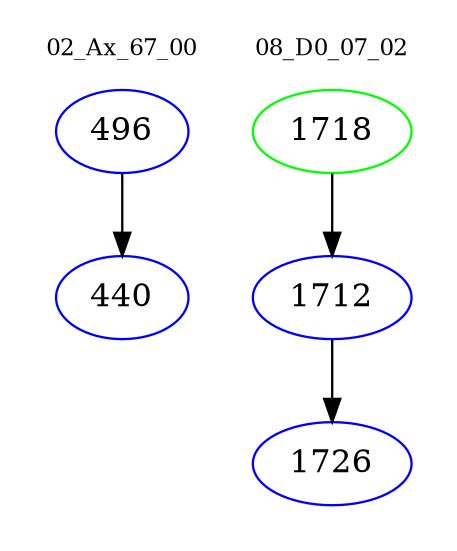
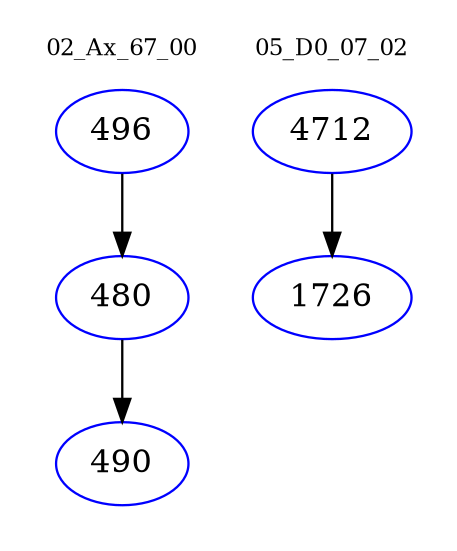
(332, 50) -> (332, 50)
(332, 131) -> none
(122, 298) -> (122, 298)
(332, 298) -> (332, 131)
none -> (122, 464)
